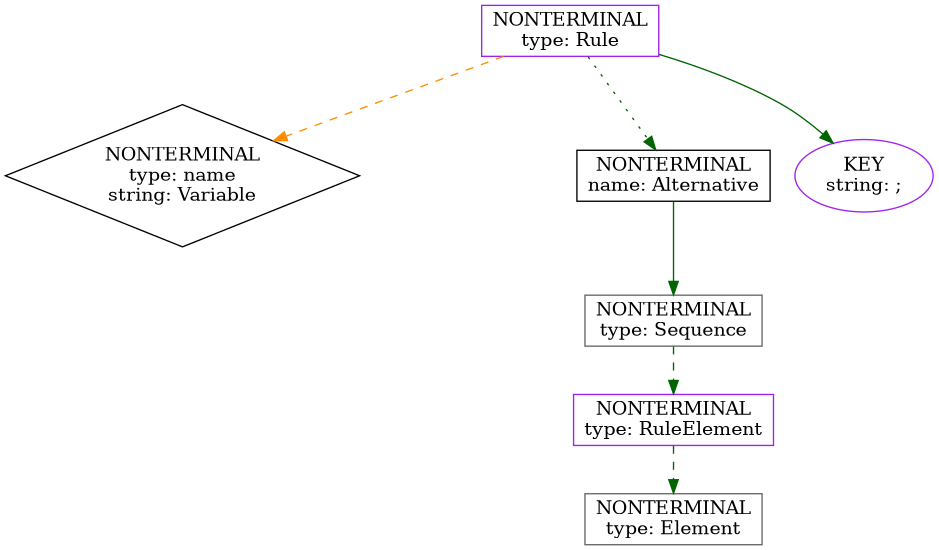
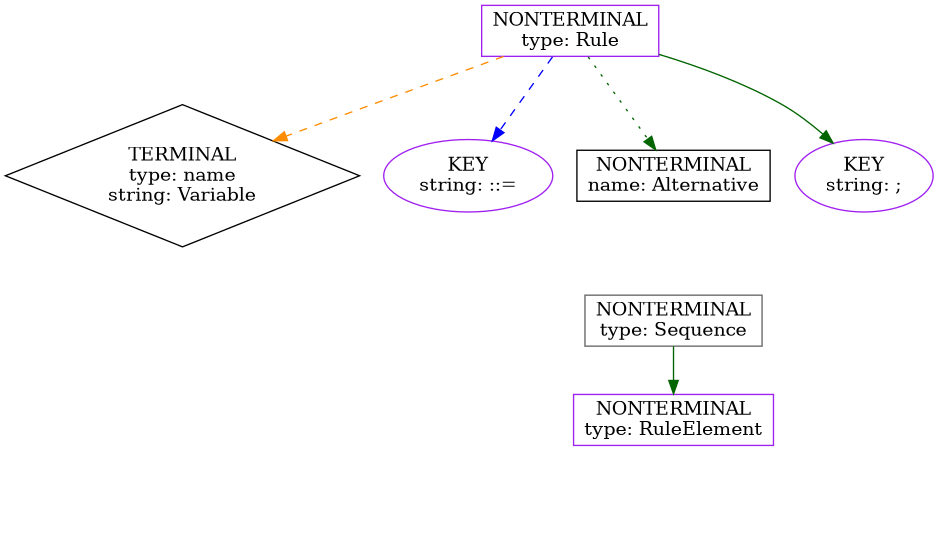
(182, 176) -> (182, 176)
none -> (468, 176)
(674, 242) -> none
(674, 363) -> (674, 363)
(674, 519) -> none
